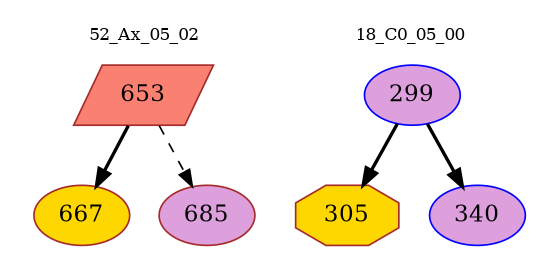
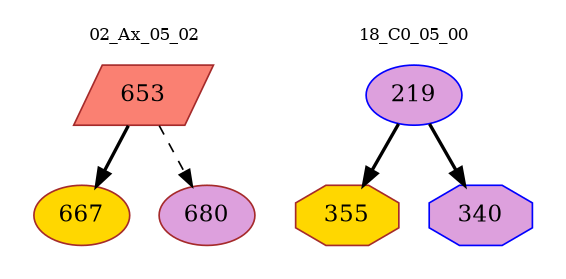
(144, 36) -> (144, 36)
(412, 95) -> (414, 95)
(207, 215) -> (207, 215)
(347, 215) -> (347, 215)
(477, 215) -> (481, 215)
